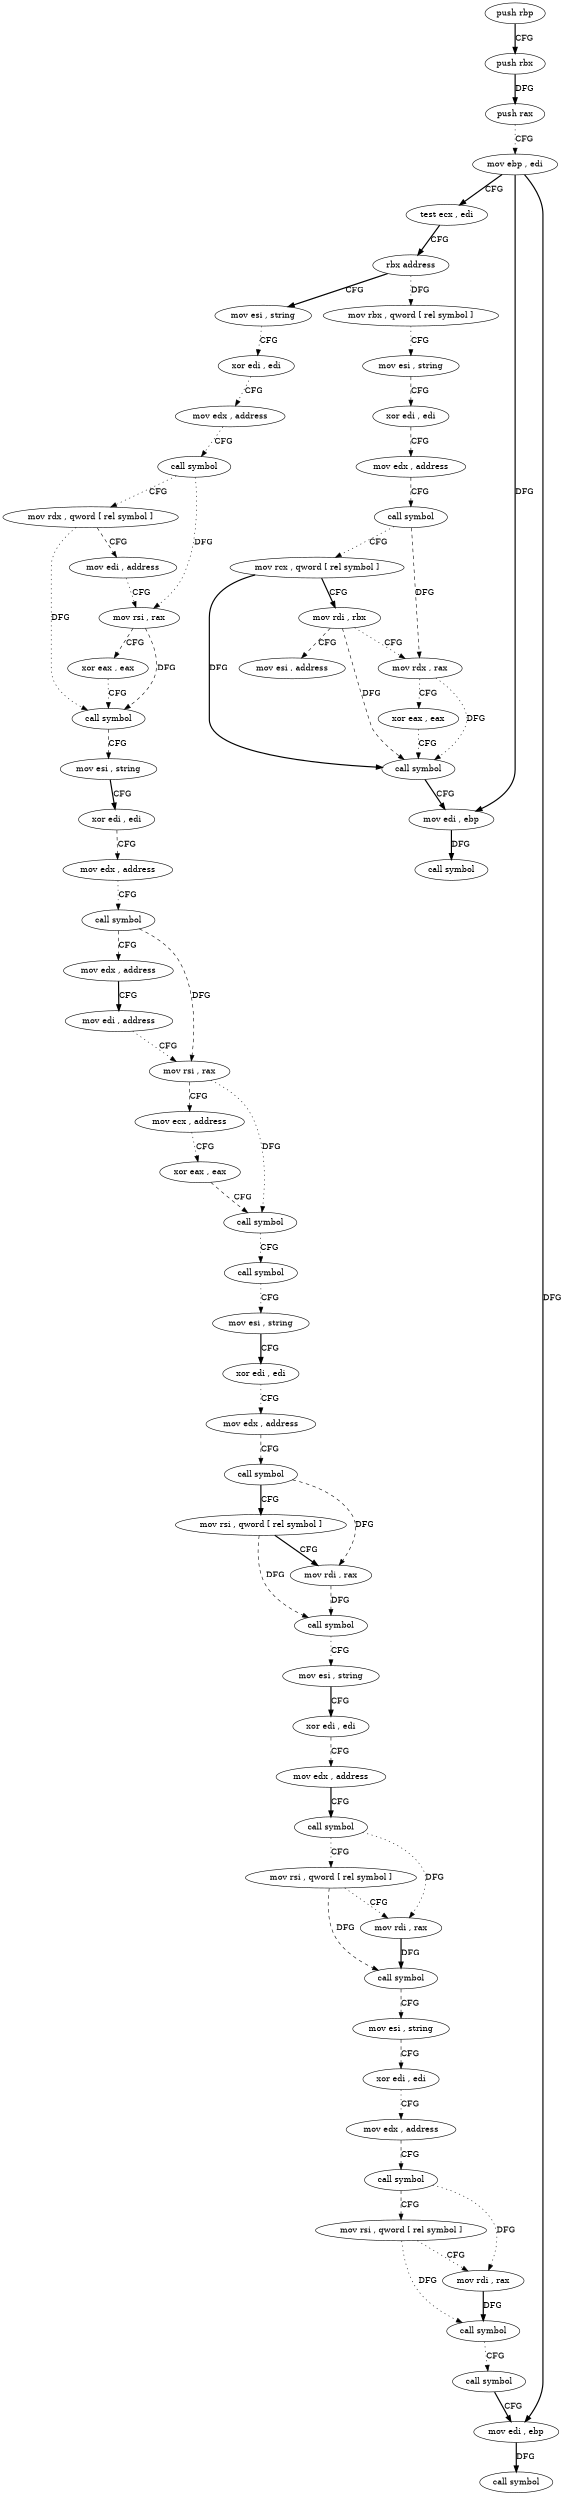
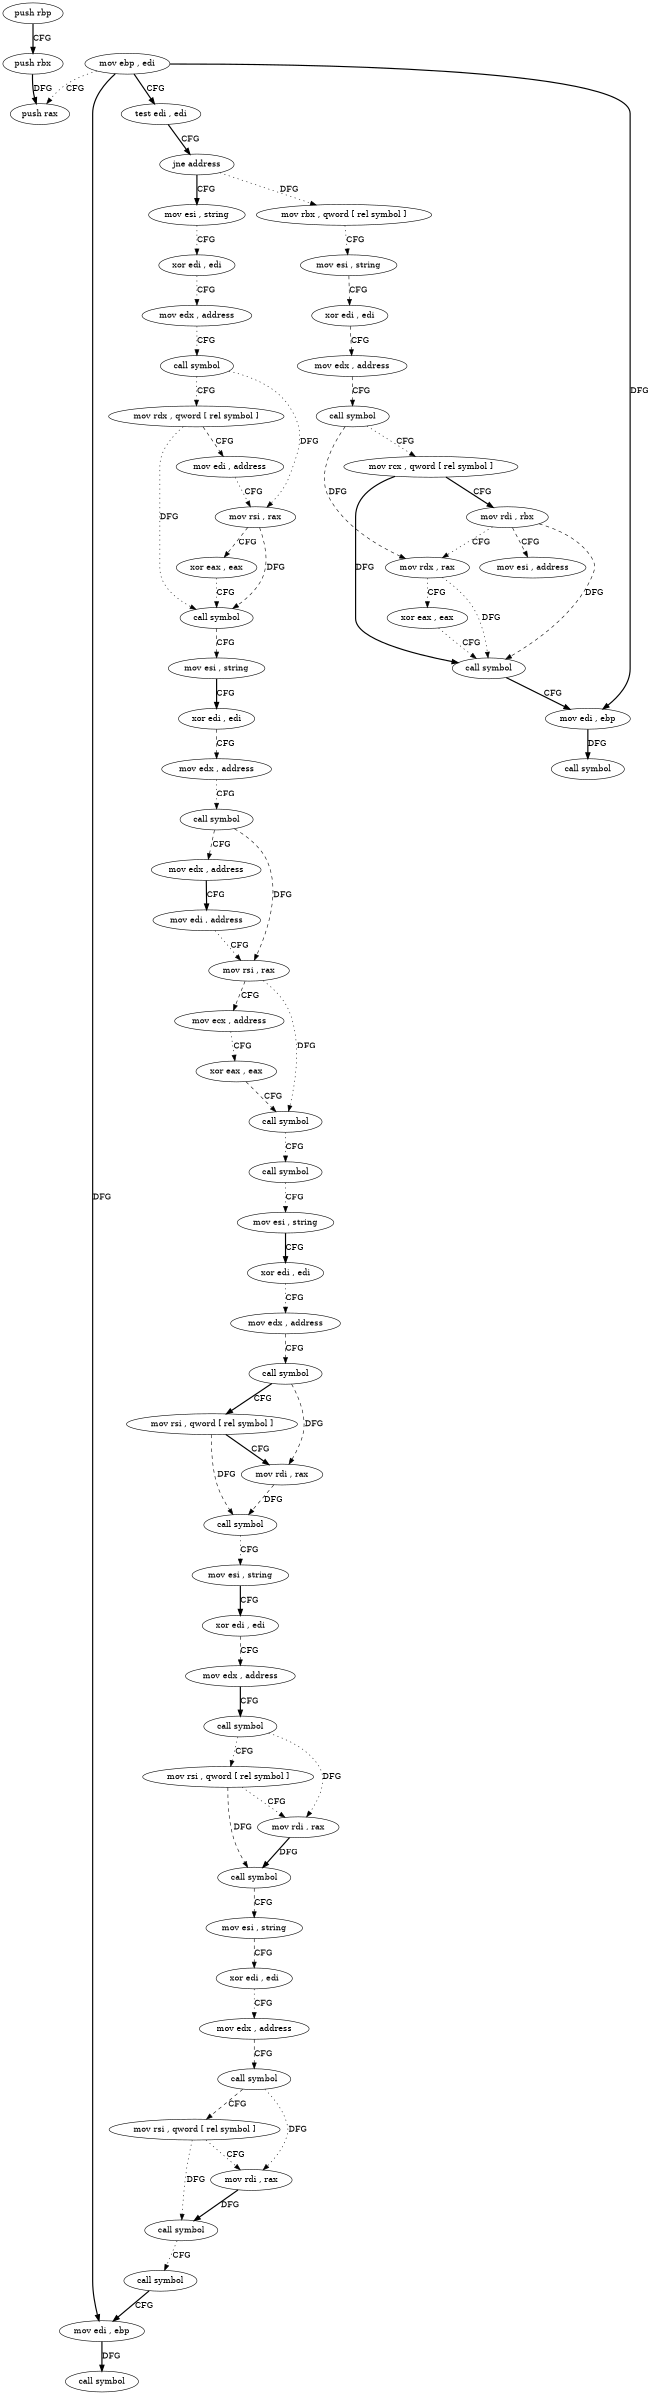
(515, 136) -> (71, 81)
(447, 215) -> (161, 114)
(411, 265) -> (197, 164)
